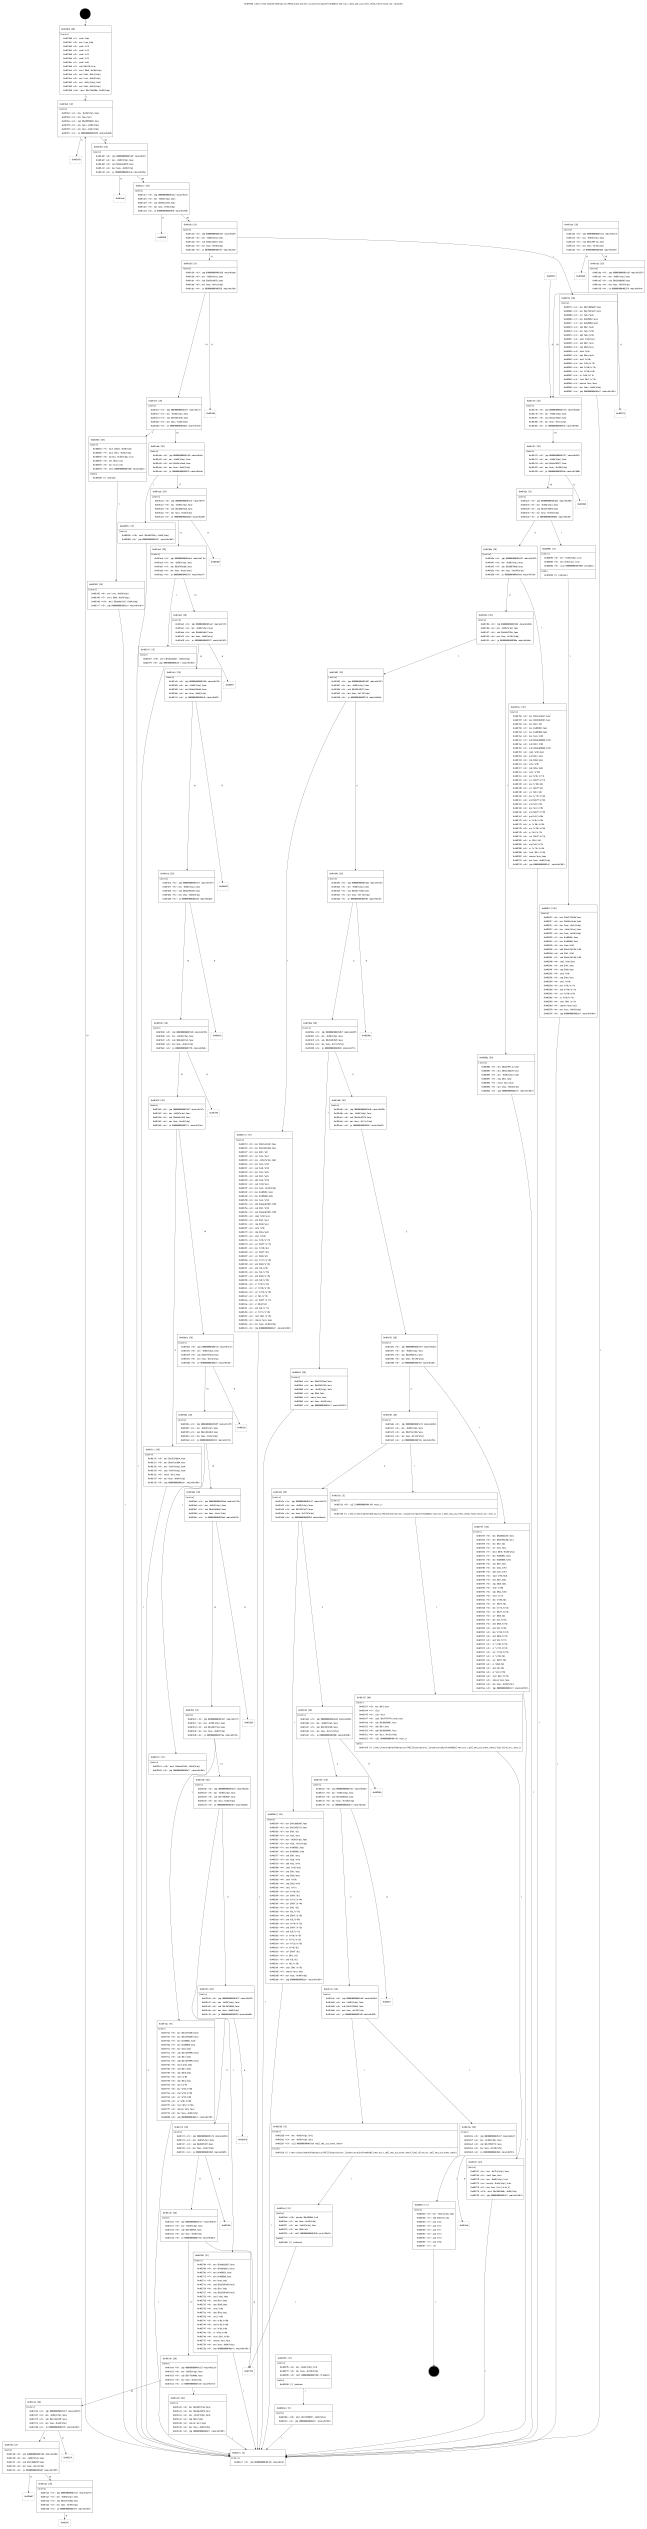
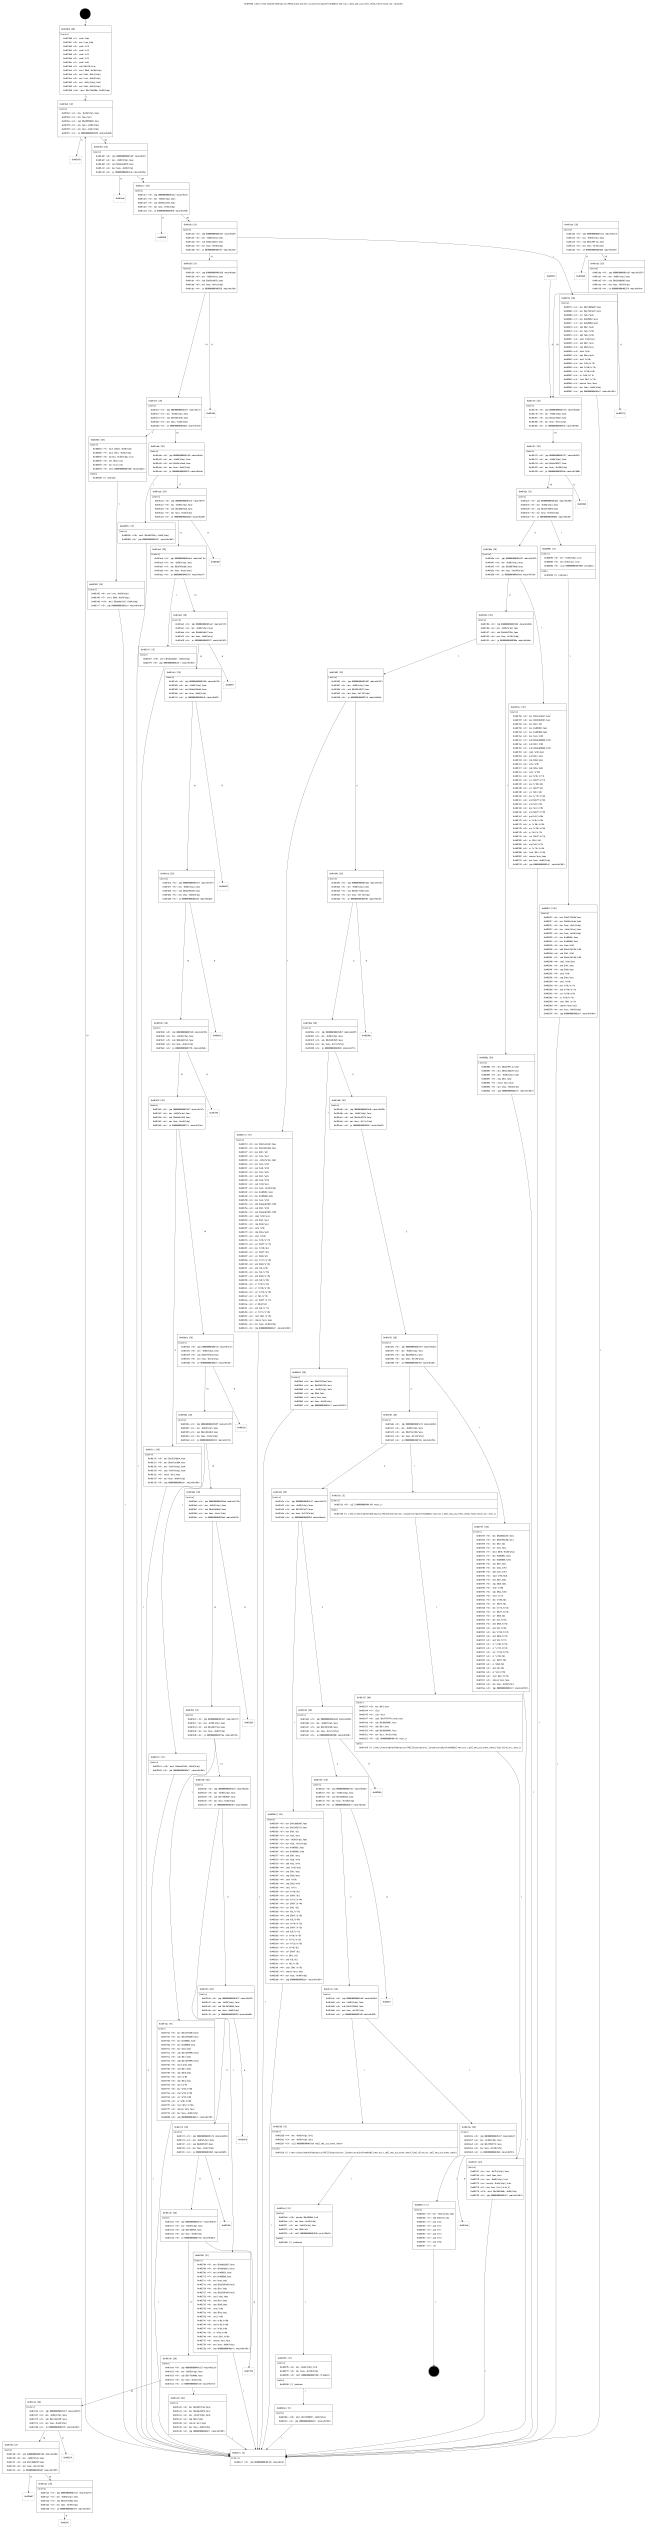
none -> (152, 2141)
(274, 2307) -> (303, 2300)
